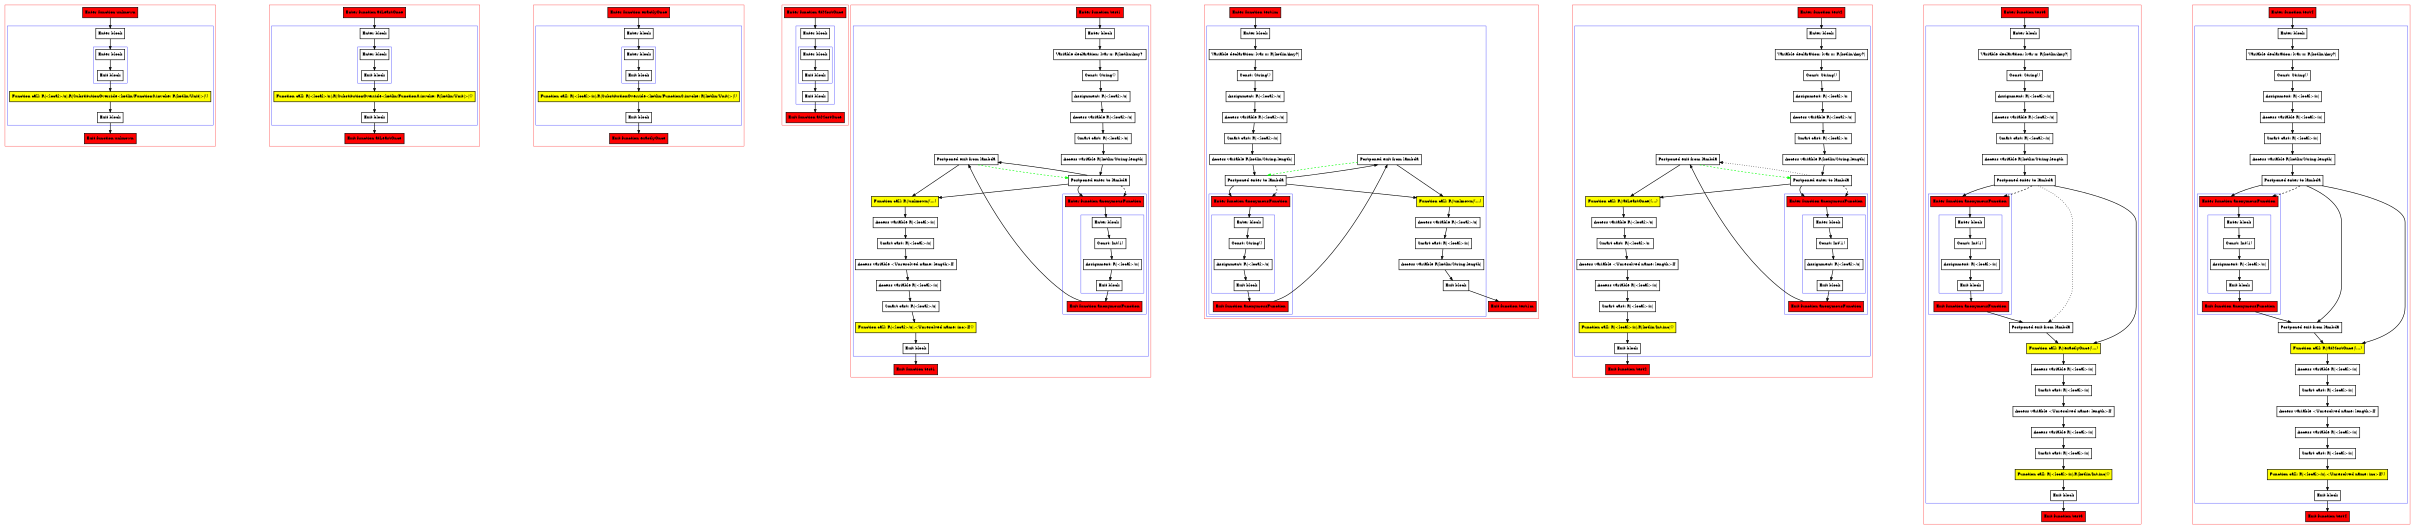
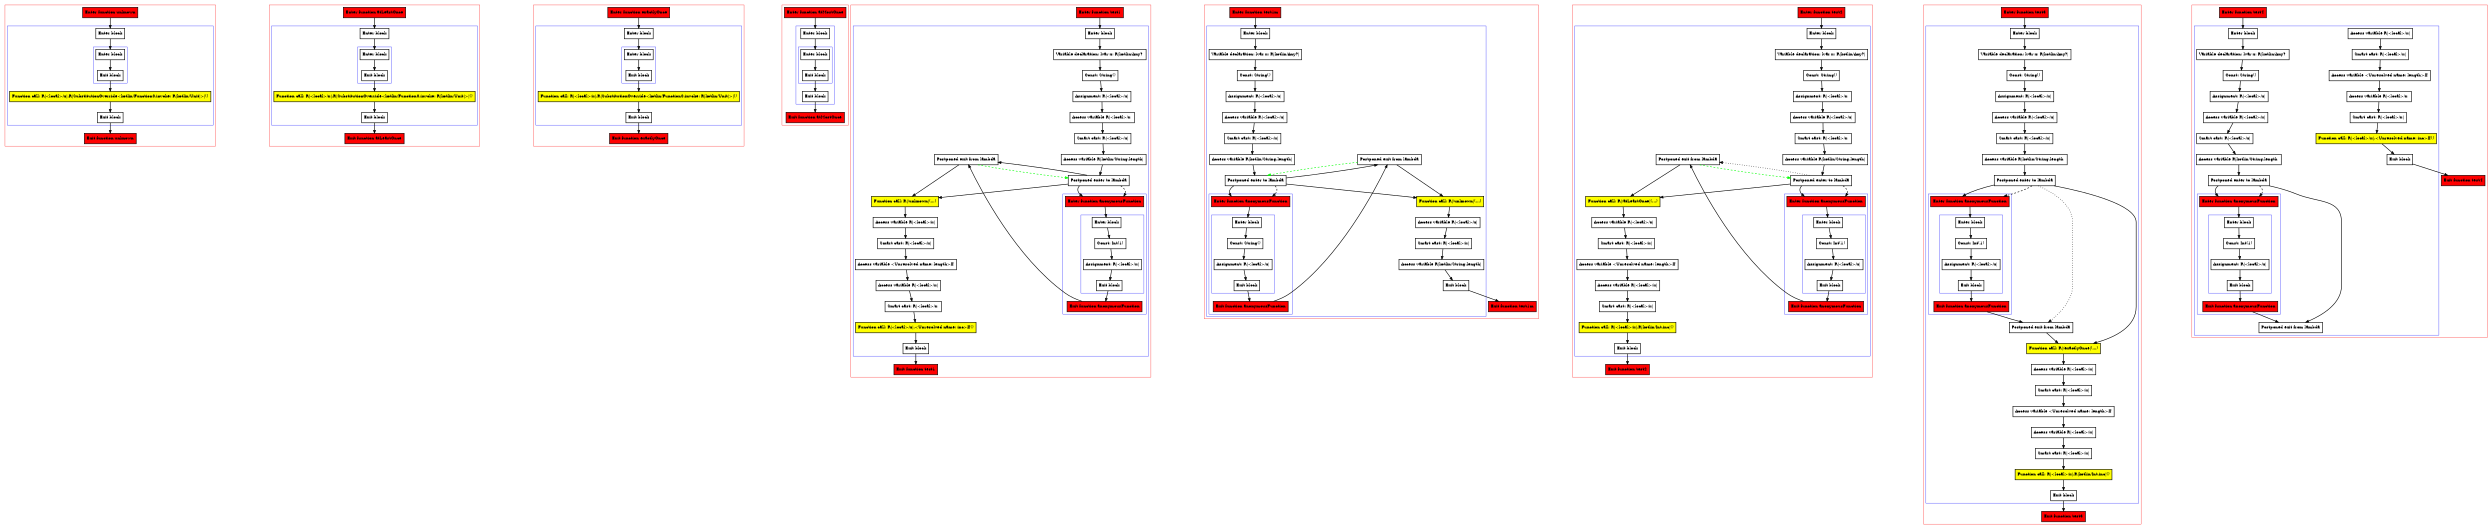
(2328, 349) -> none
